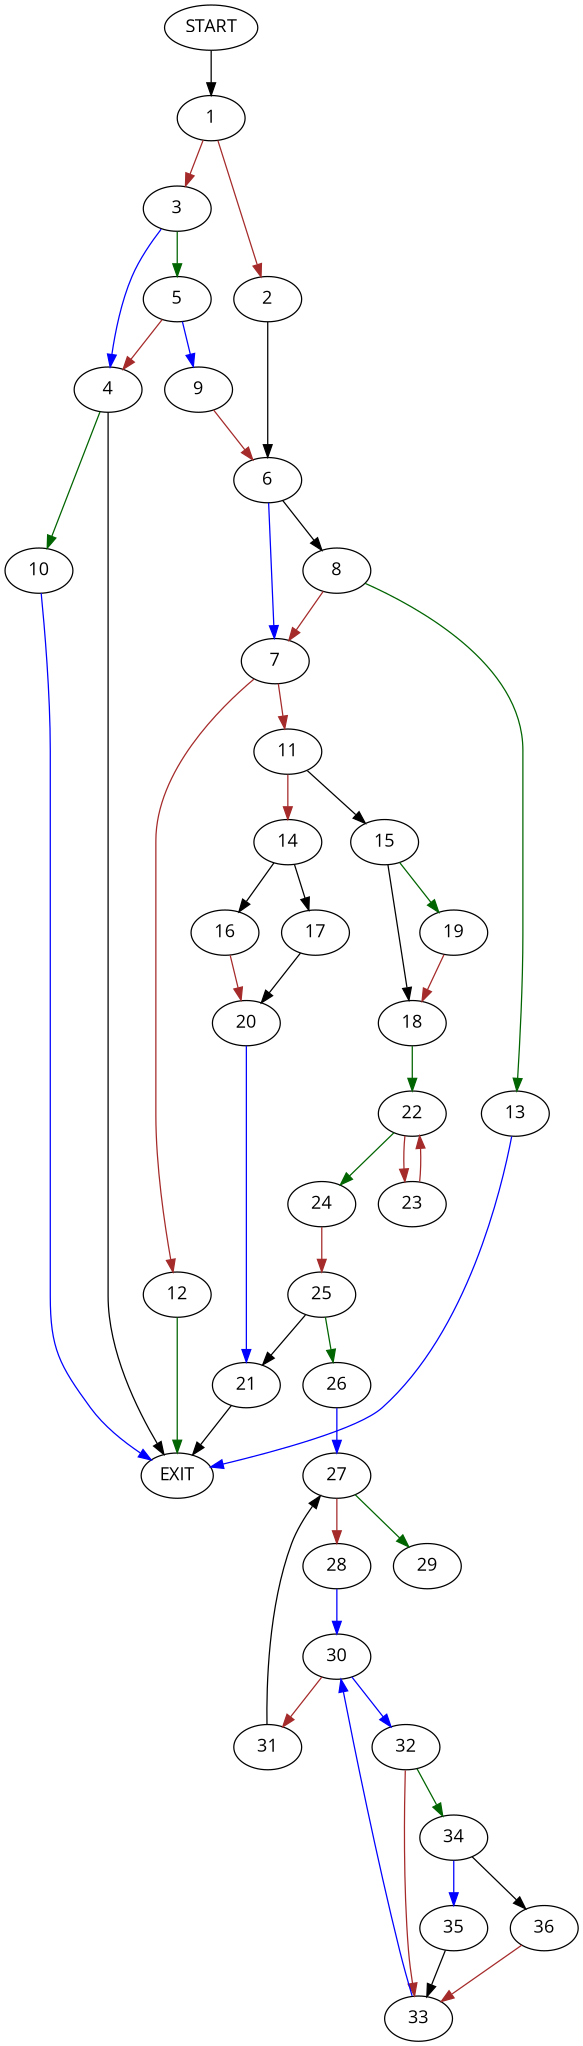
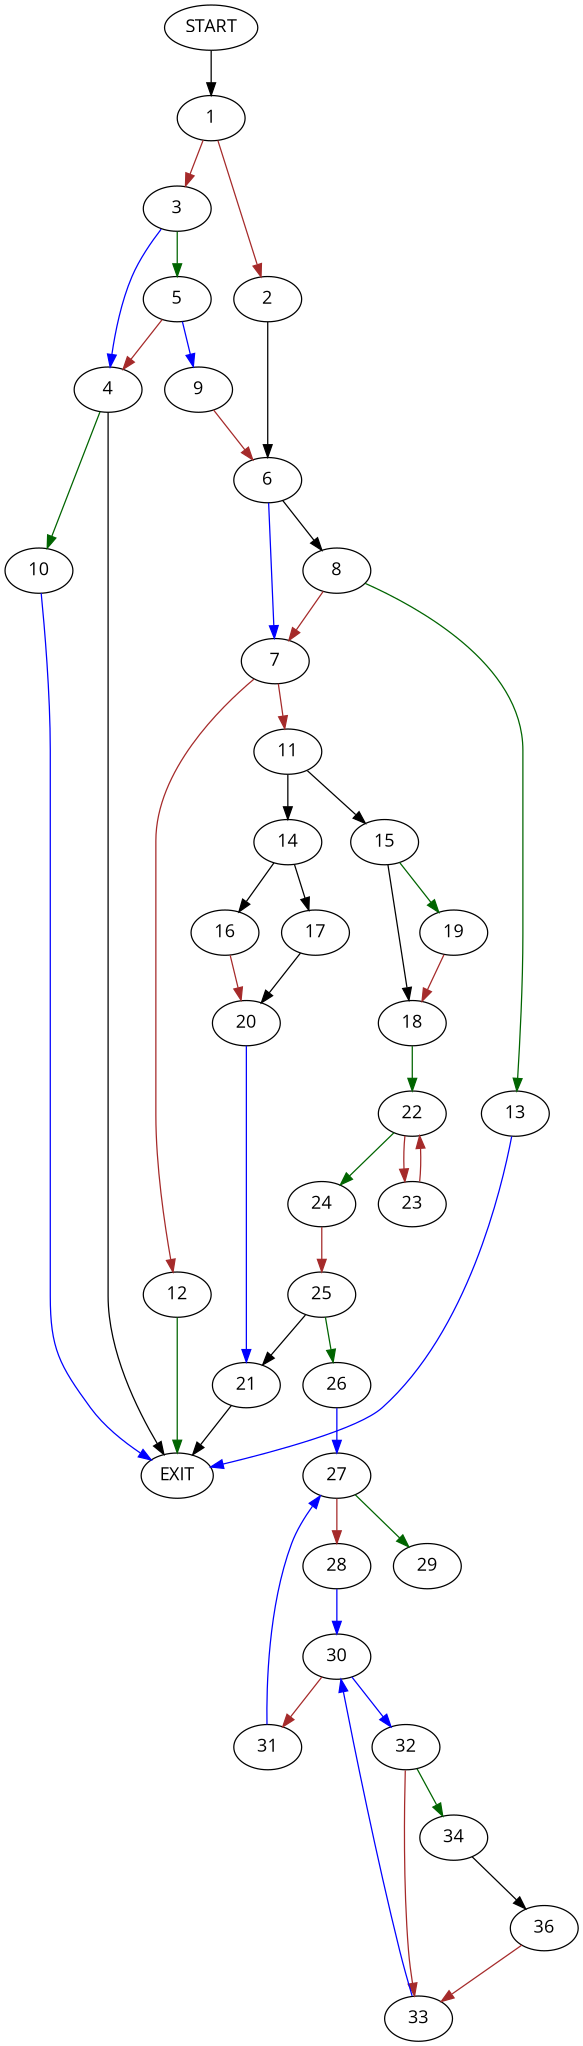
(288, 791) -> (288, 791)
(275, 1612) -> (275, 1612)
(454, 1928) -> none
